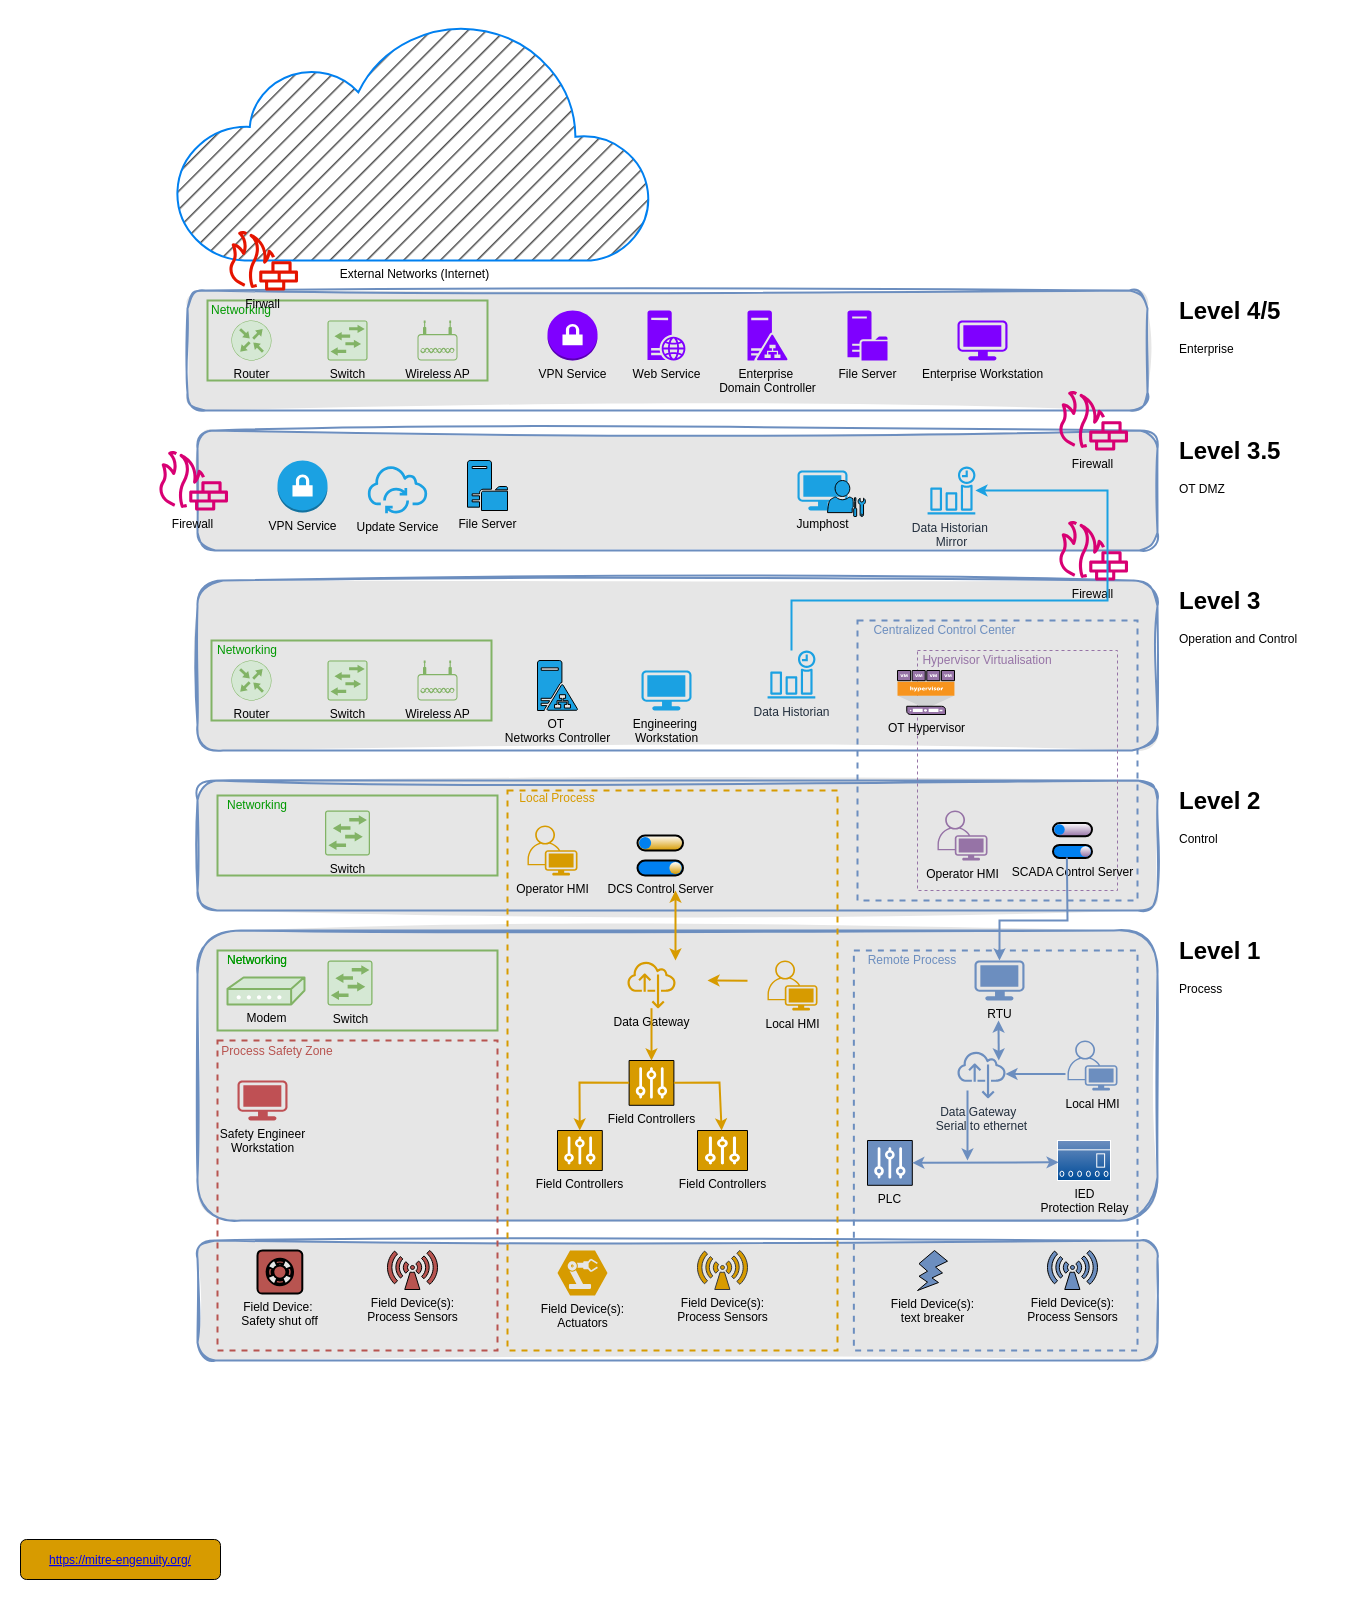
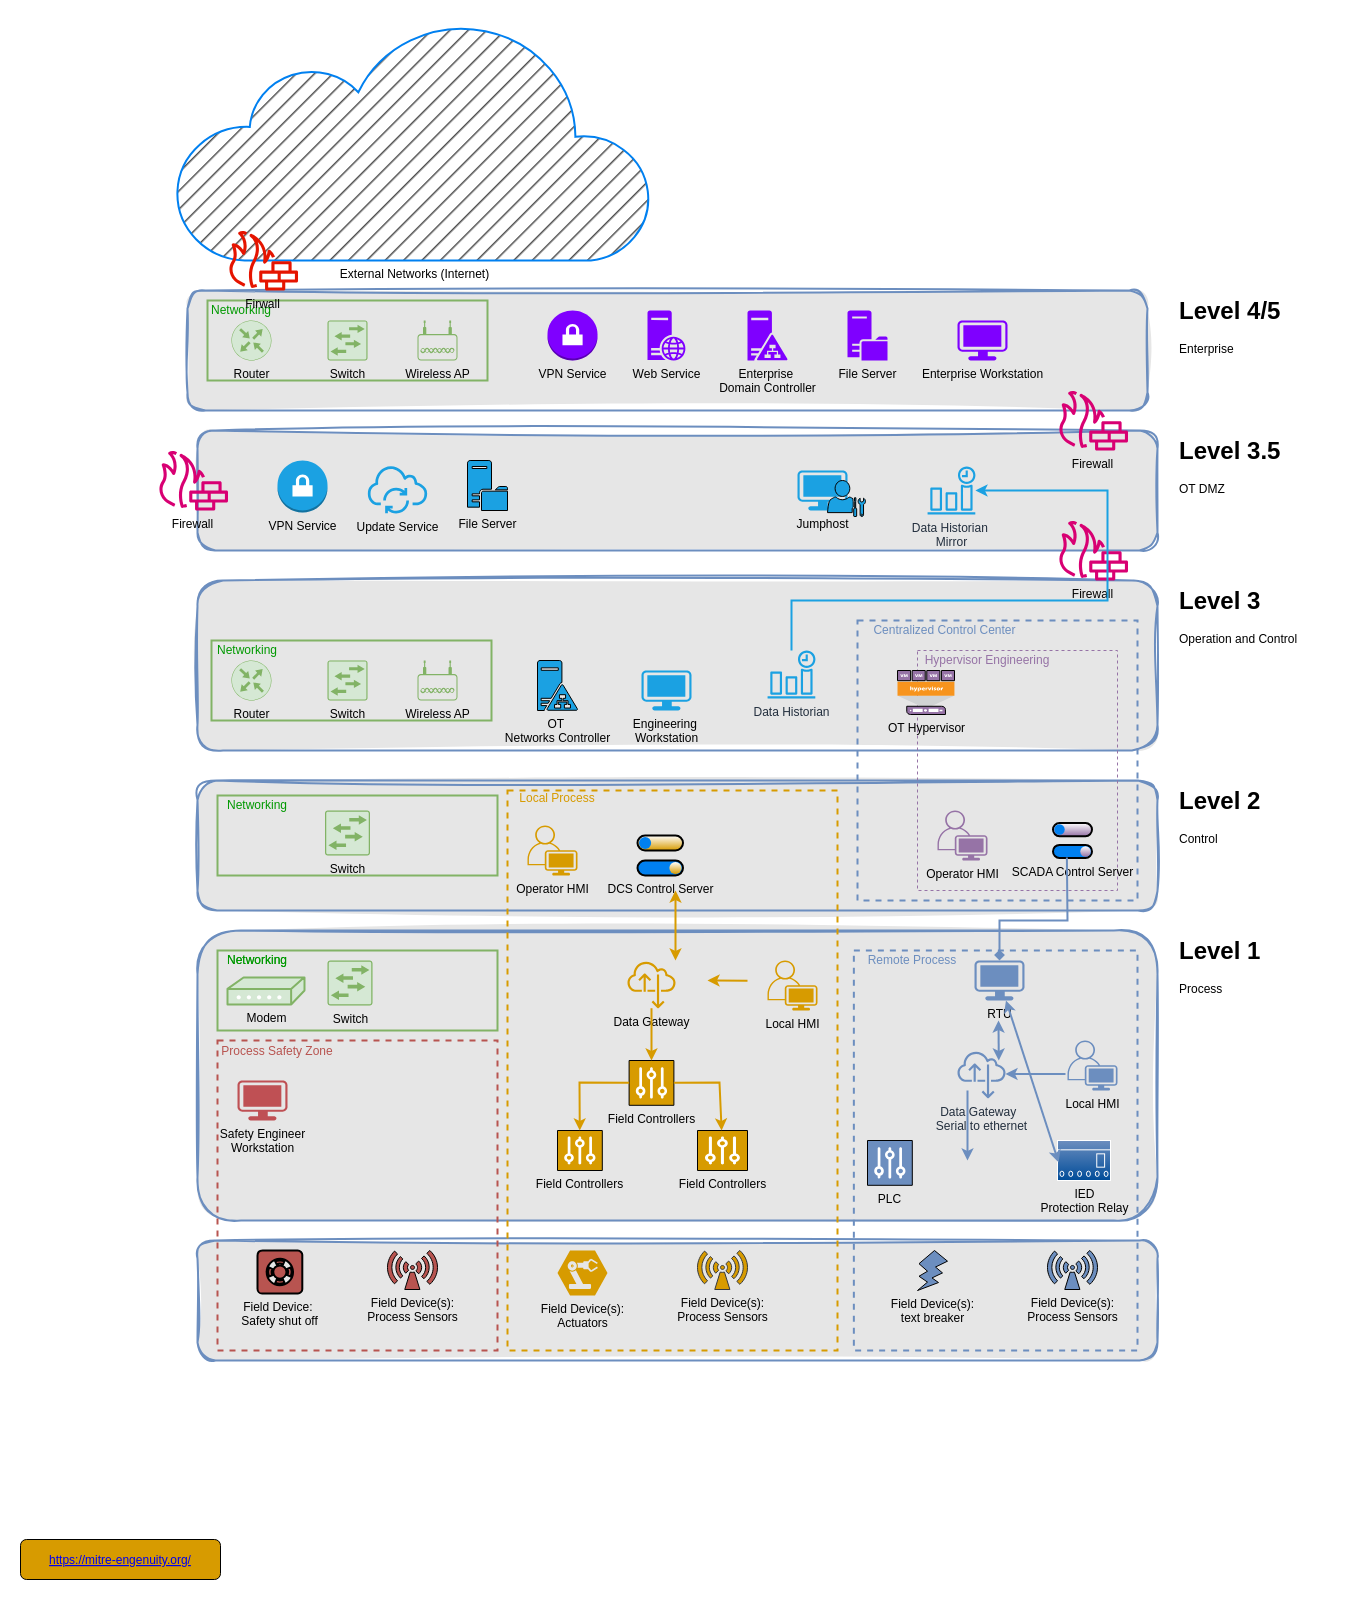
(988, 661) -> (988, 661)
(1000, 950) -> (1000, 950)
(986, 1163) -> (1032, 1082)
